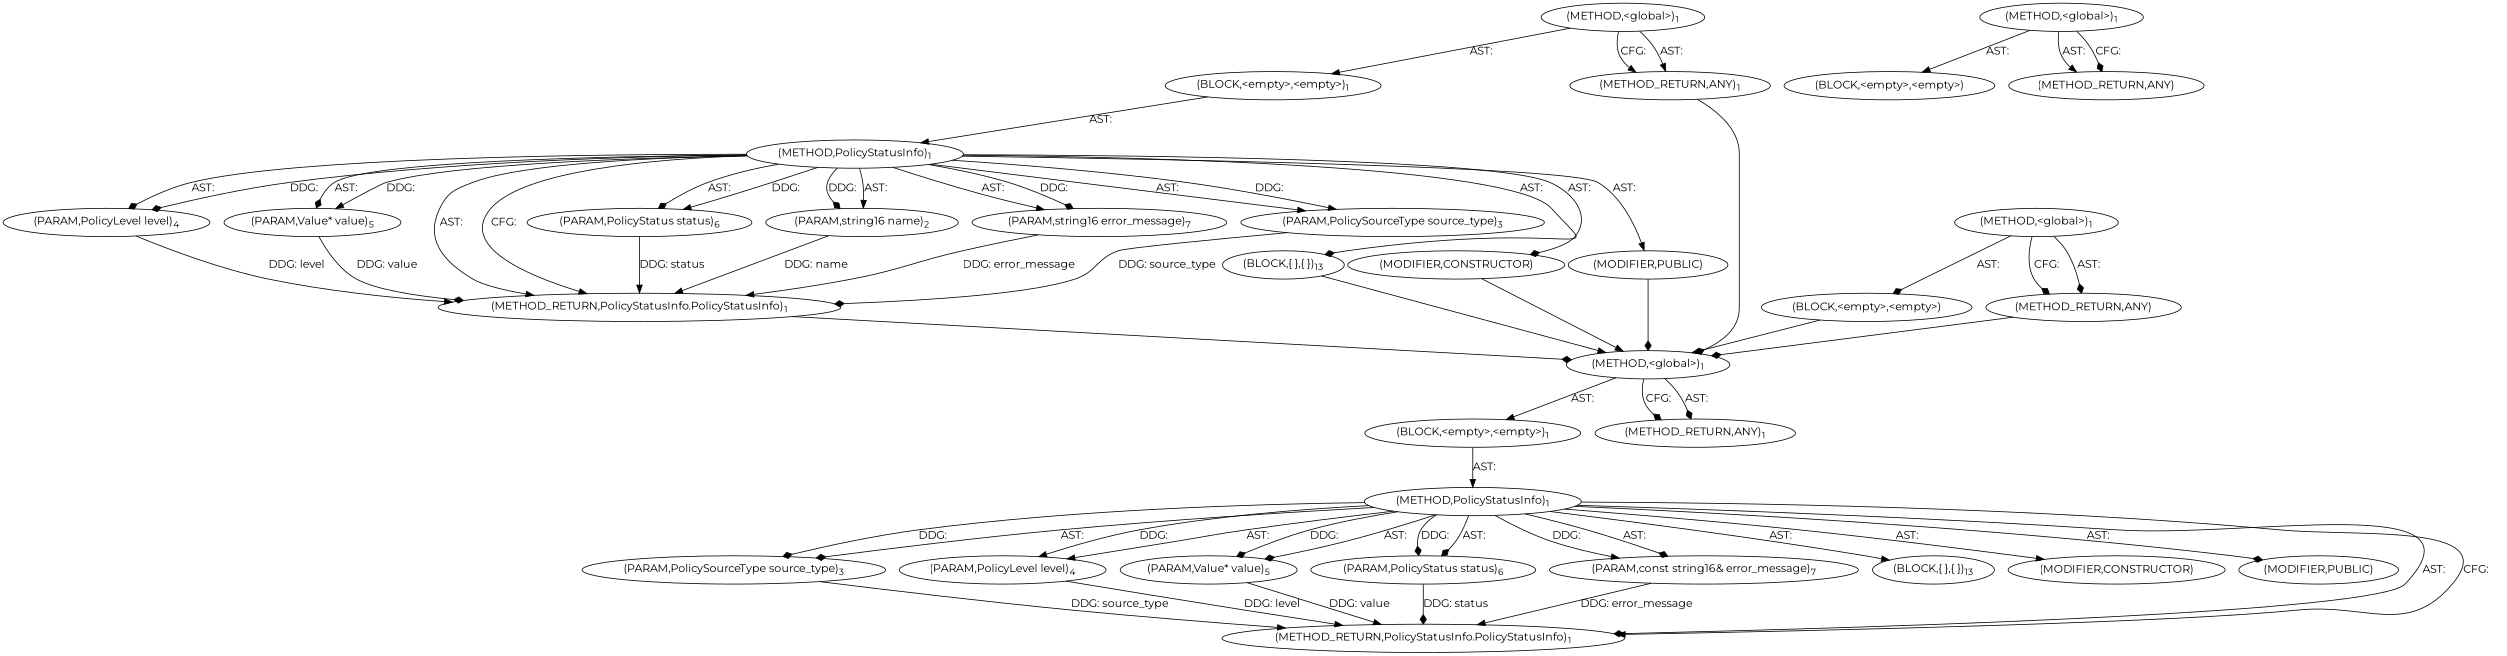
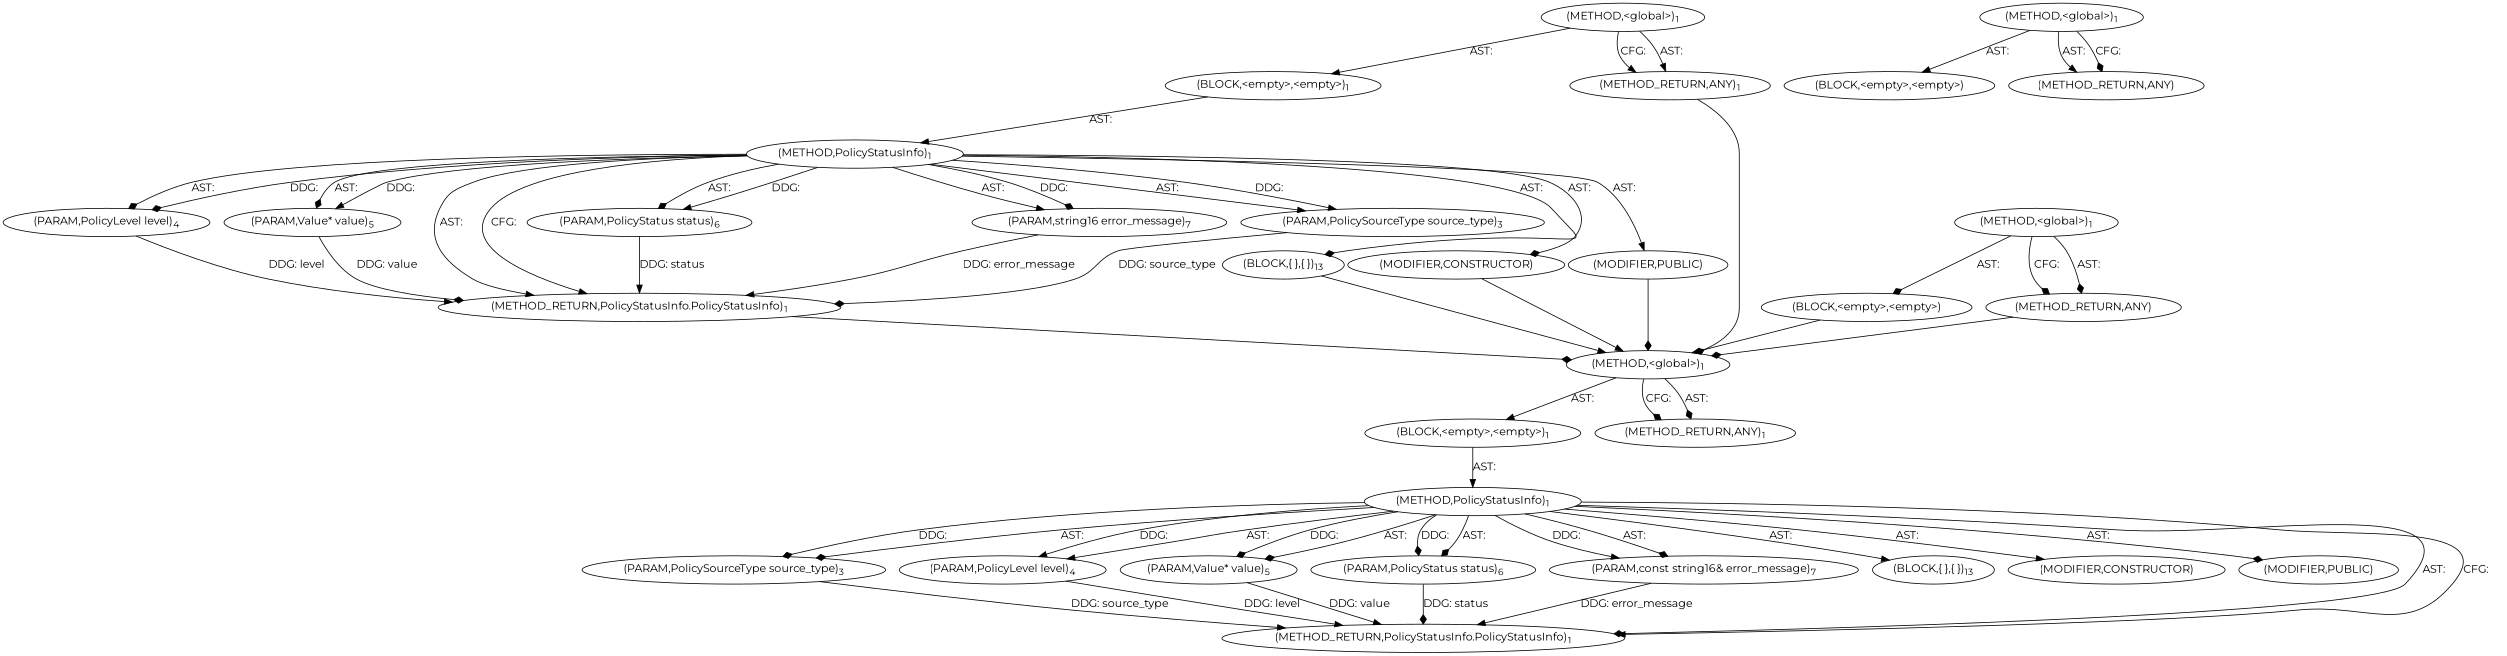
(862, 222) -> none
